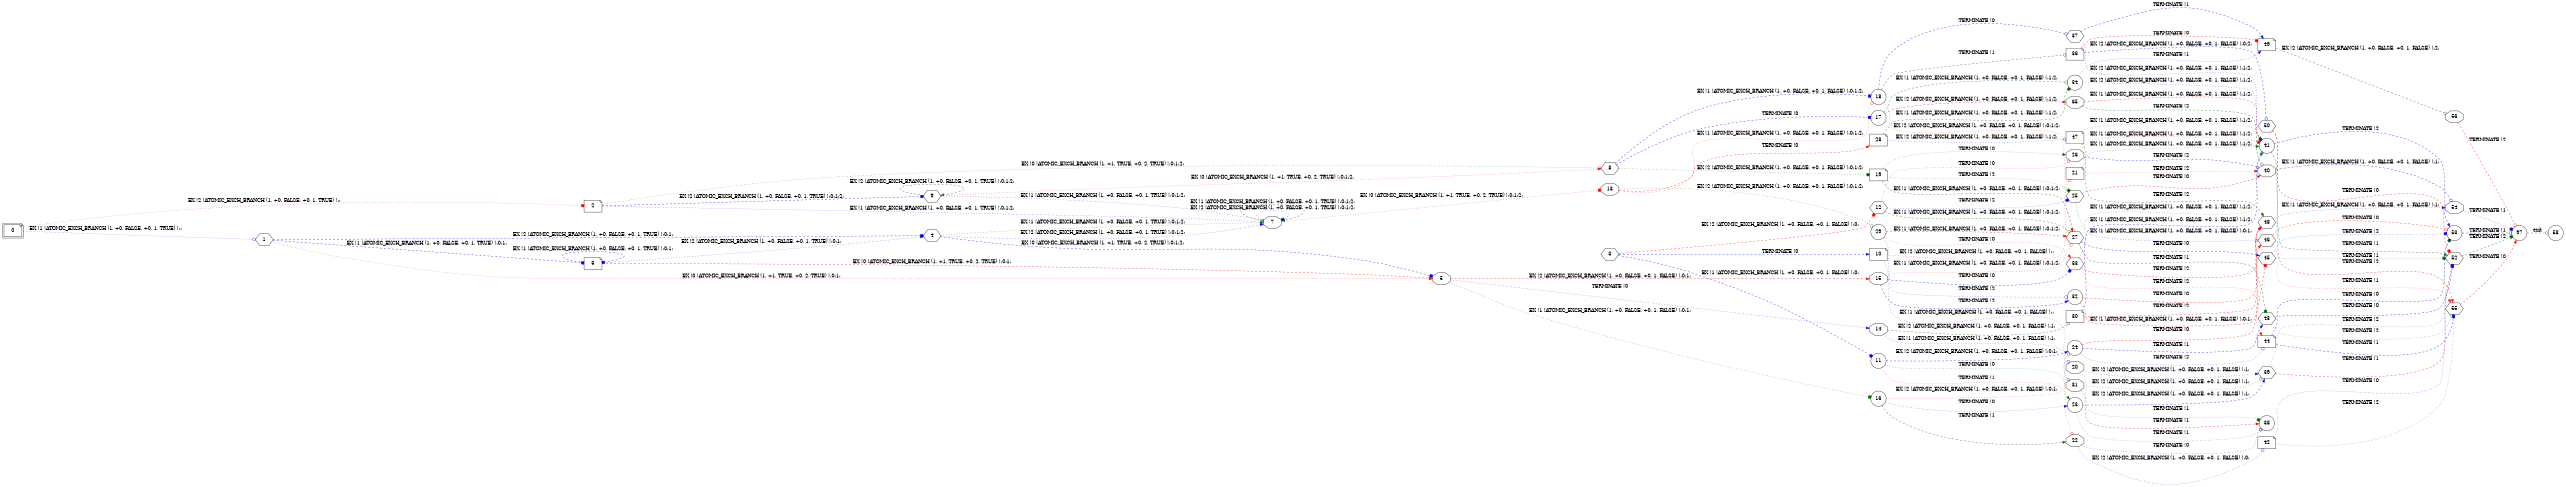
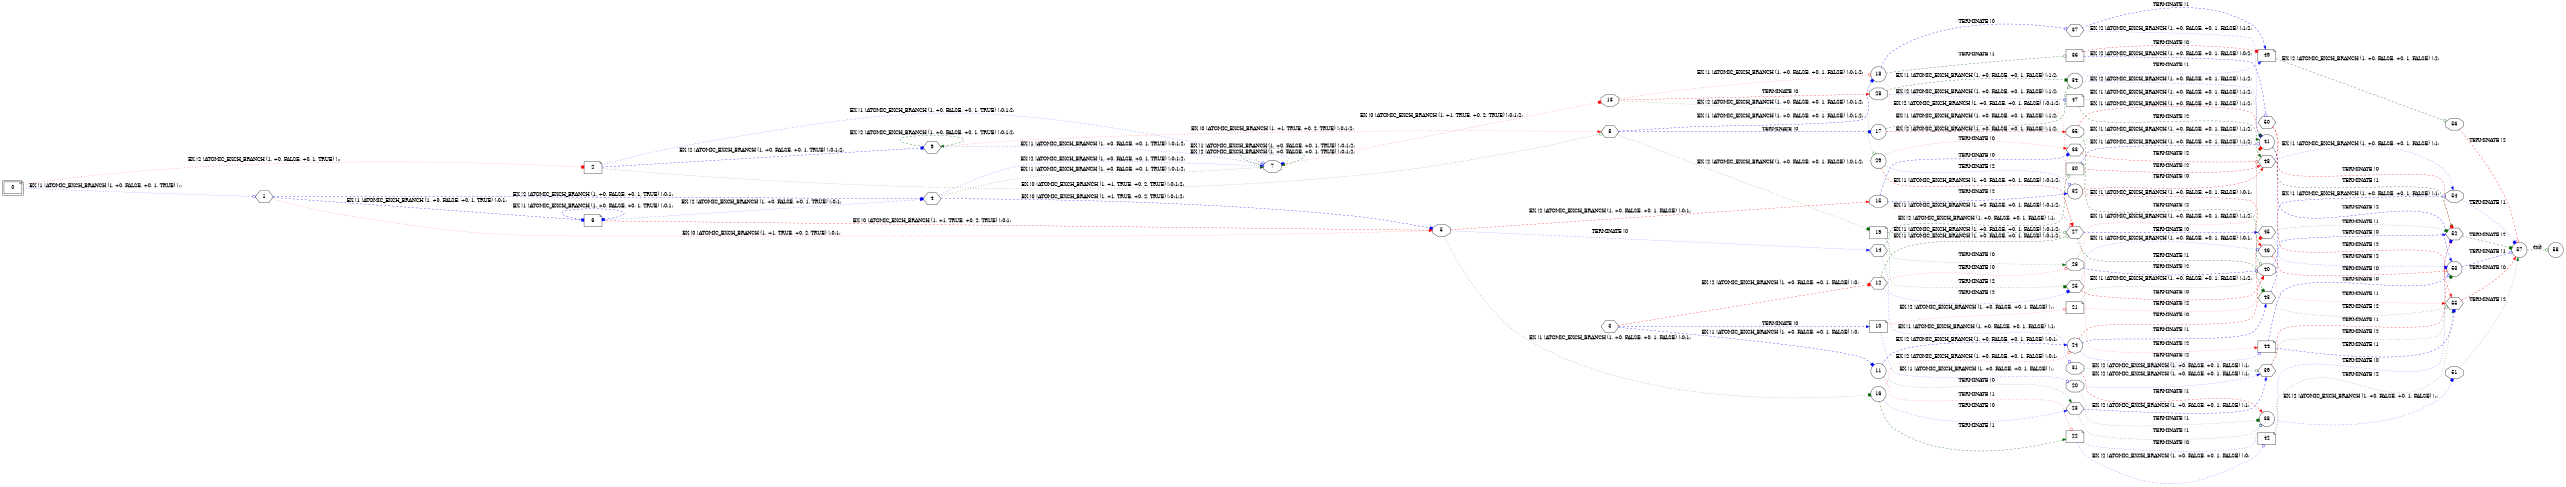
(1878, 140) -> (1878, 94)
(2519, 233) -> (2519, 250)
(1878, 329) -> (1878, 251)
none -> (2454, 373)
(2075, 405) -> (2075, 409)
(2075, 441) -> (2075, 437)
